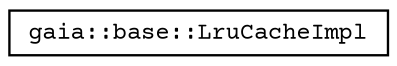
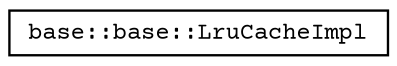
(199, 33) -> (199, 33)
